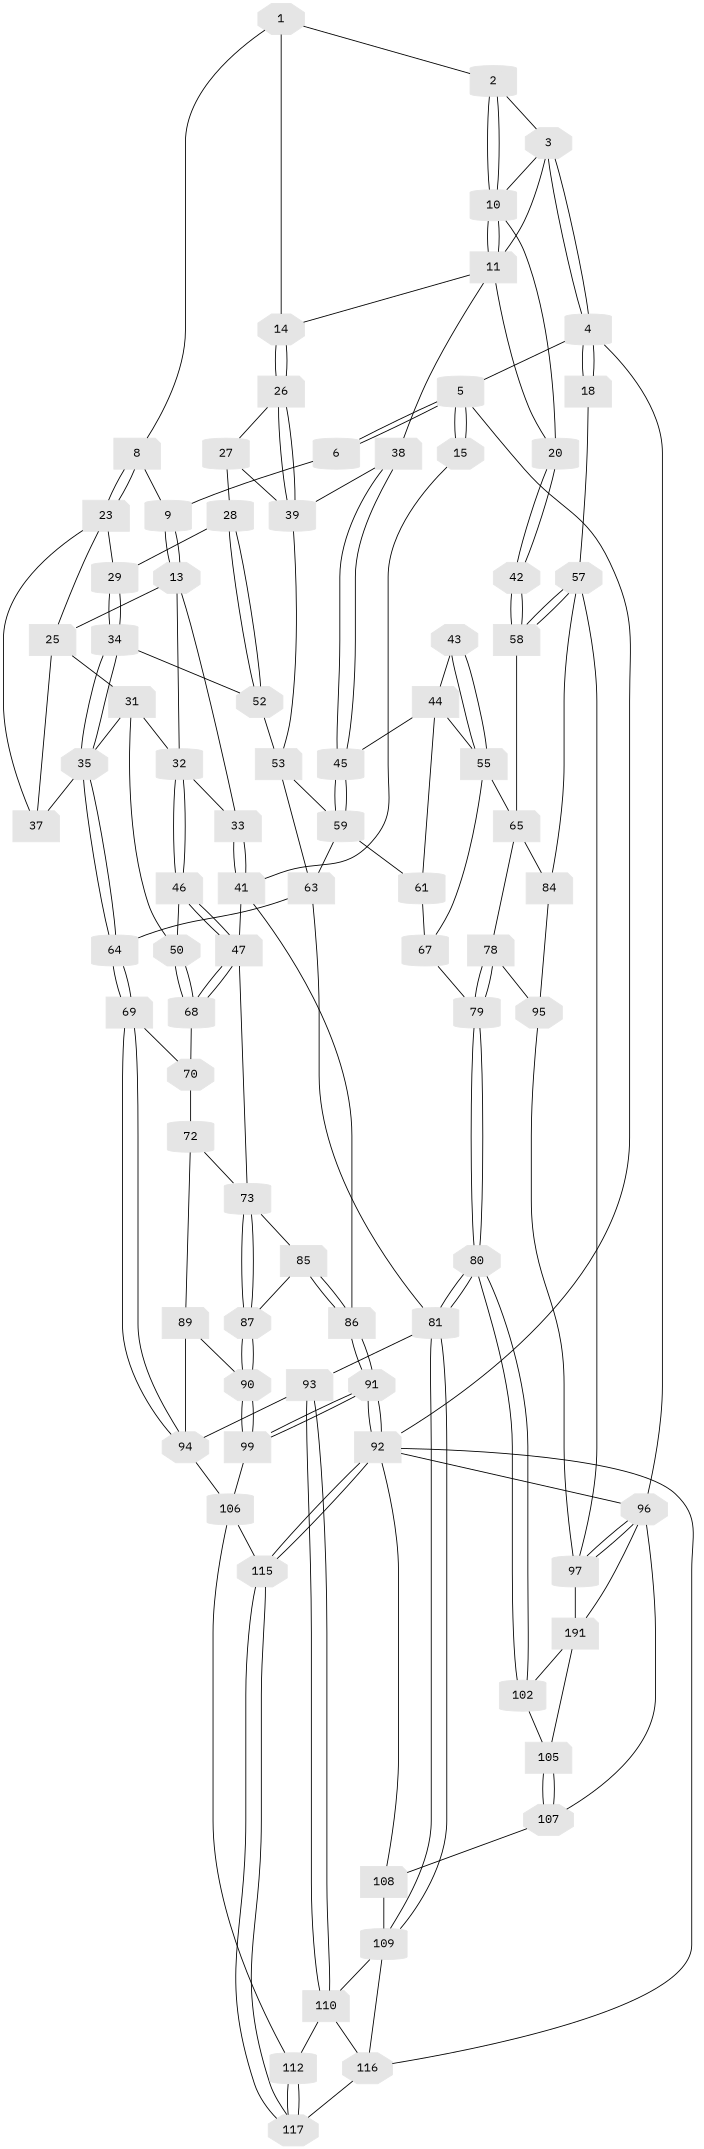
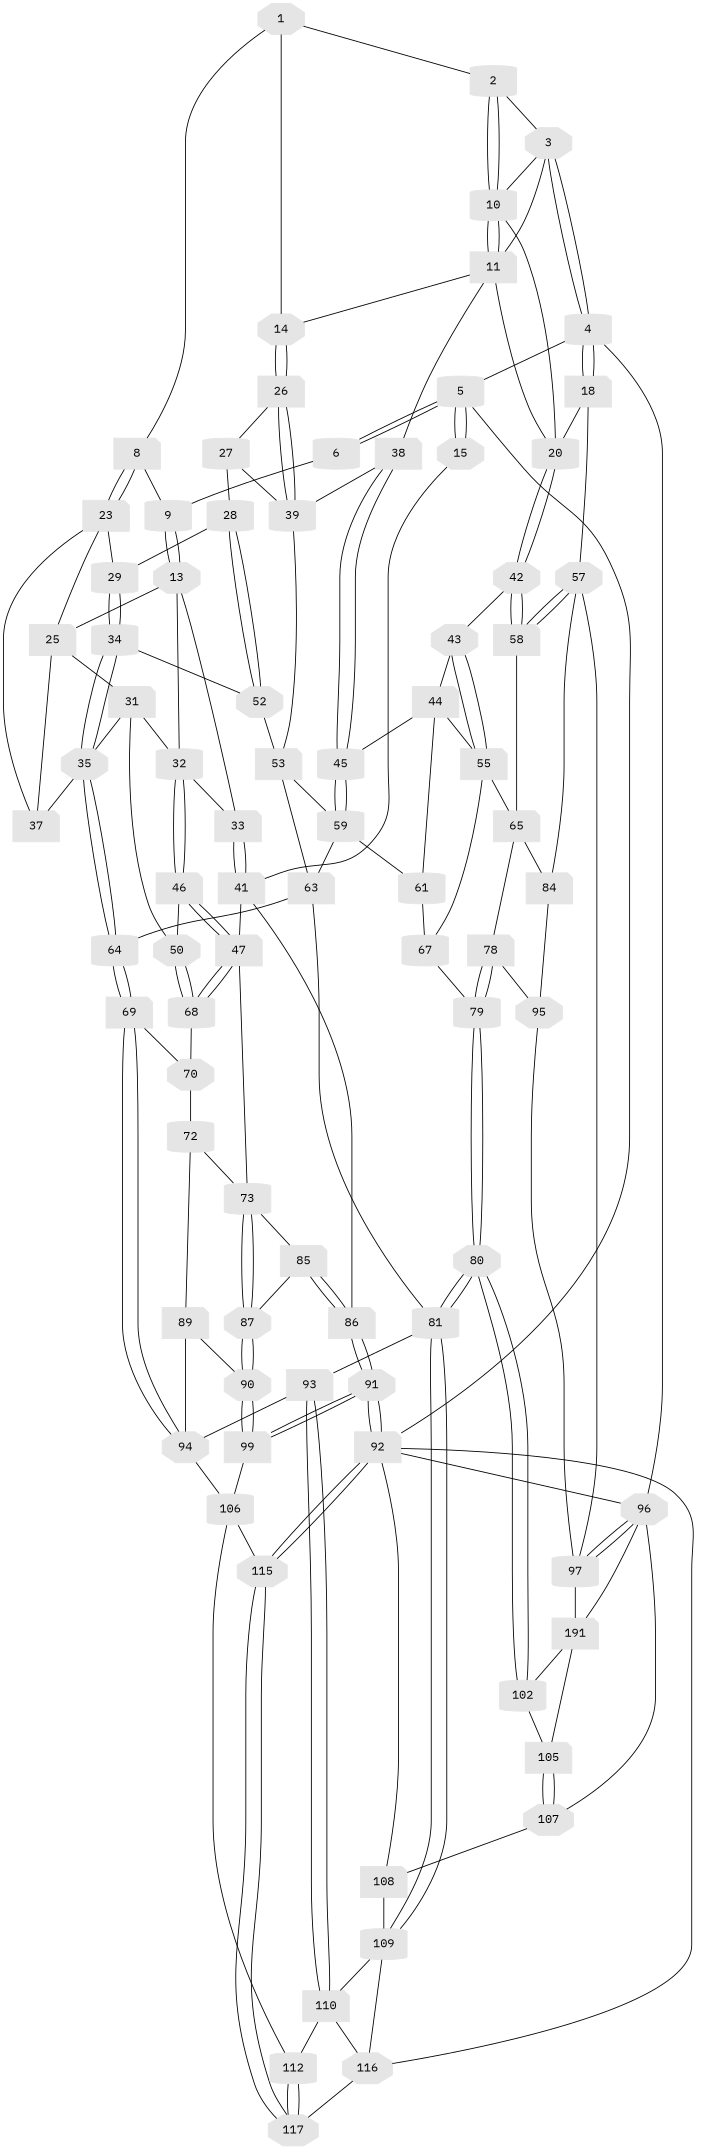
none -> (572, 423)
none -> (486, 609)
